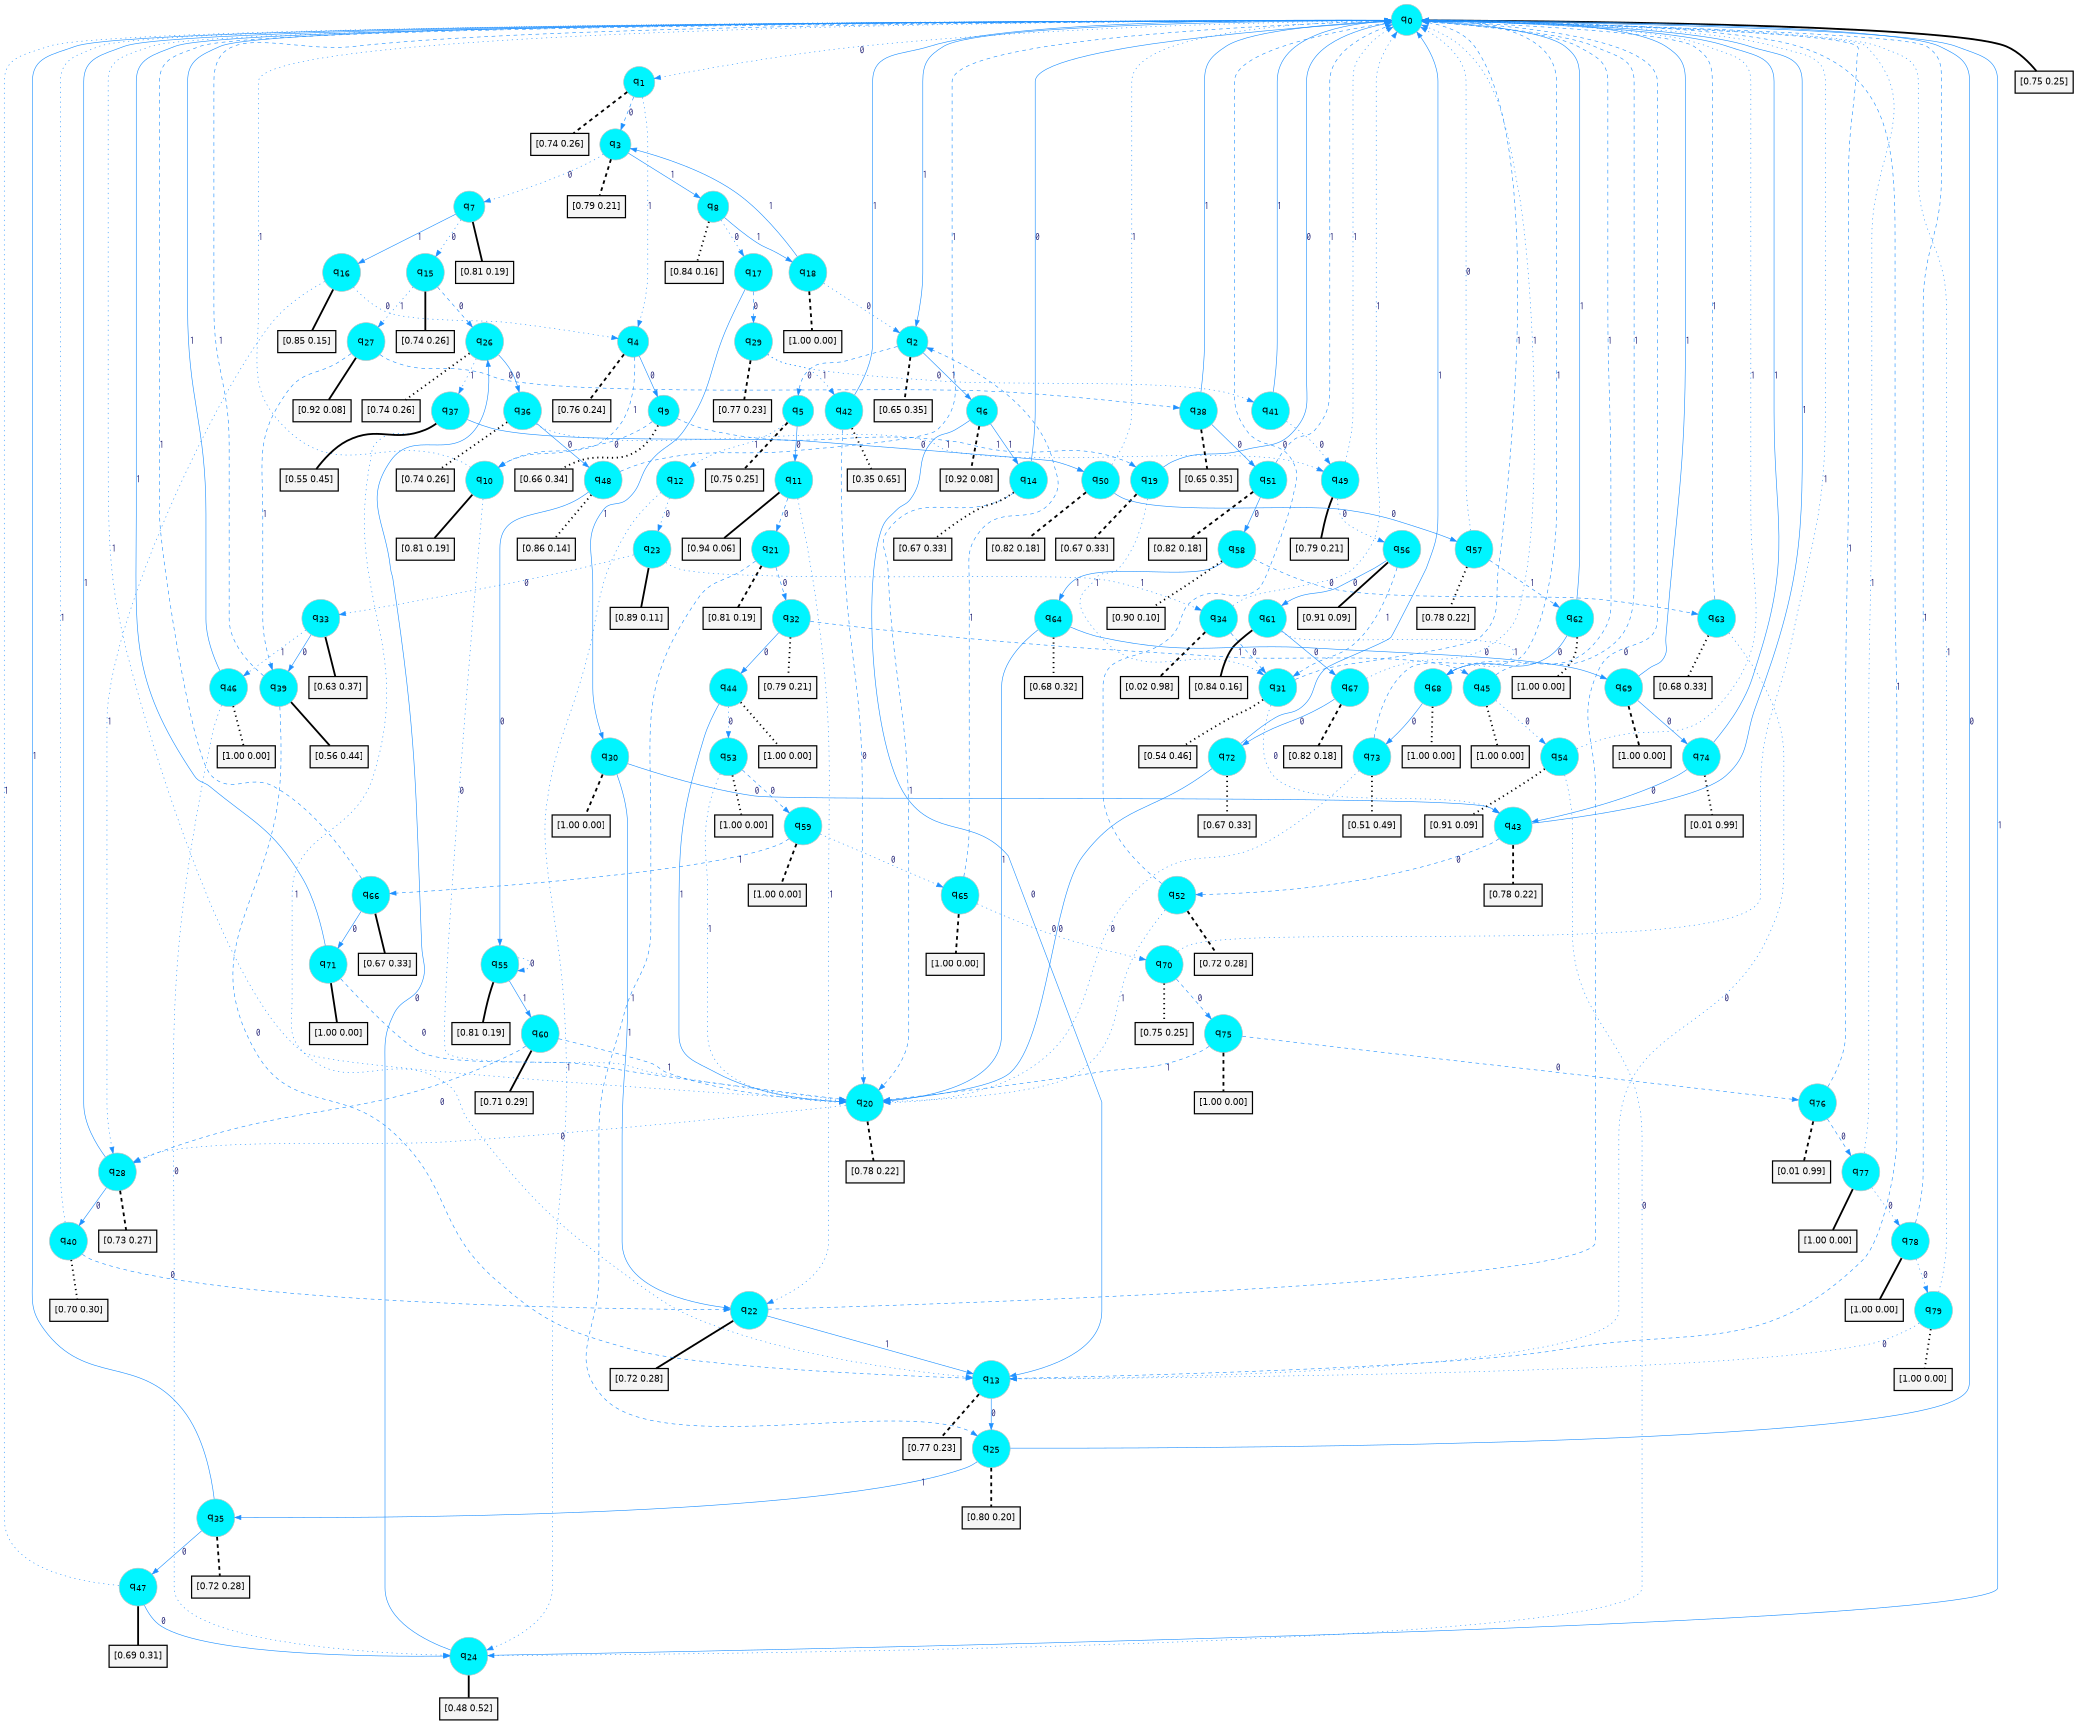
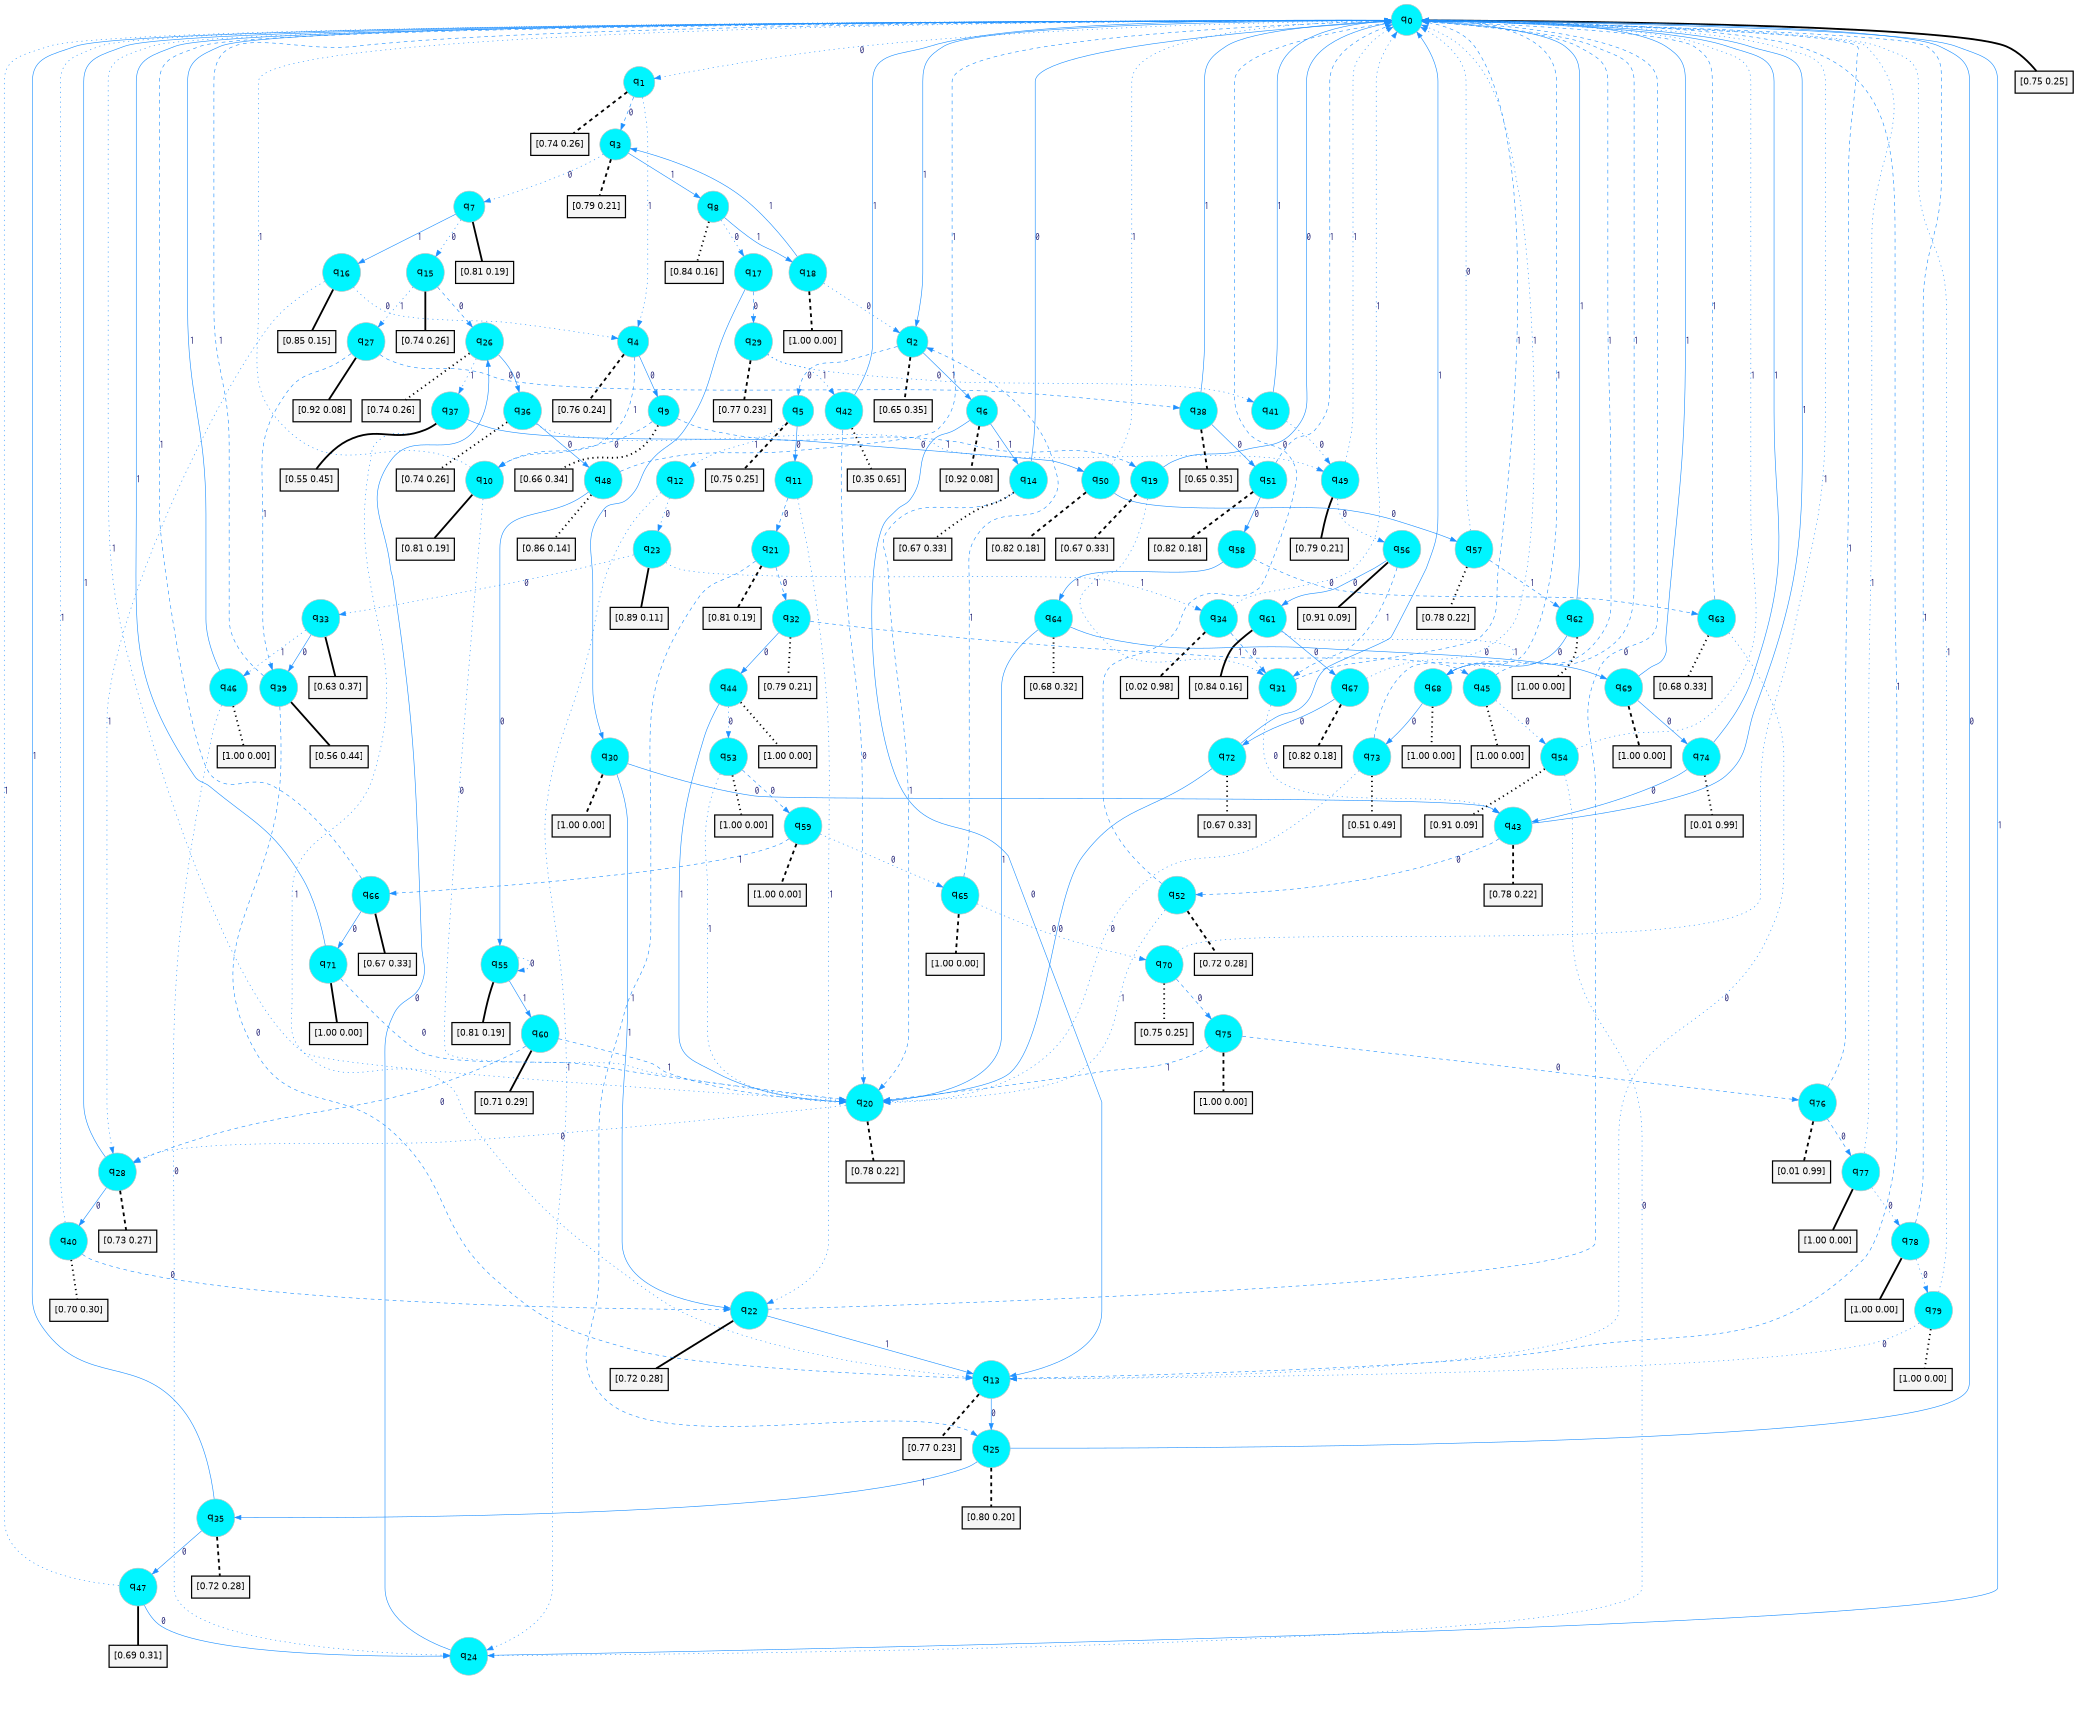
(711, 549) -> none
(1136, 618) -> none
(1168, 757) -> none
(469, 1709) -> none
